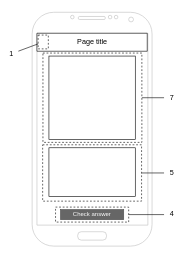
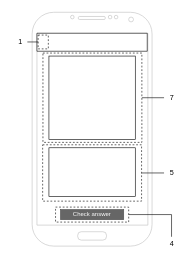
(92, 42) -> none
(11, 54) -> (20, 42)
(172, 215) -> (172, 245)
